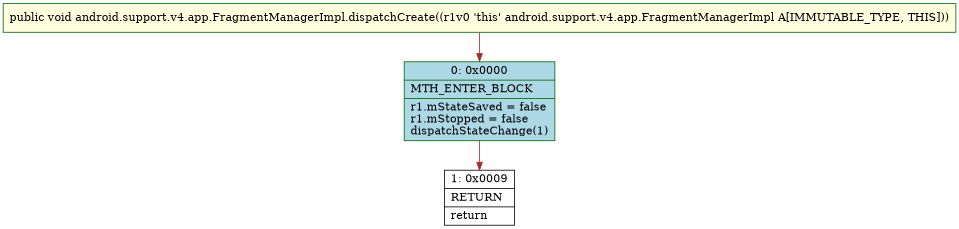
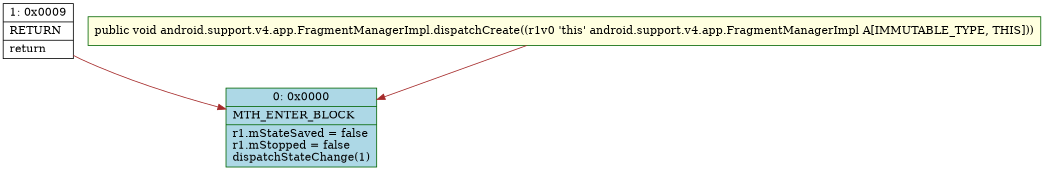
(480, 151) -> (145, 84)
